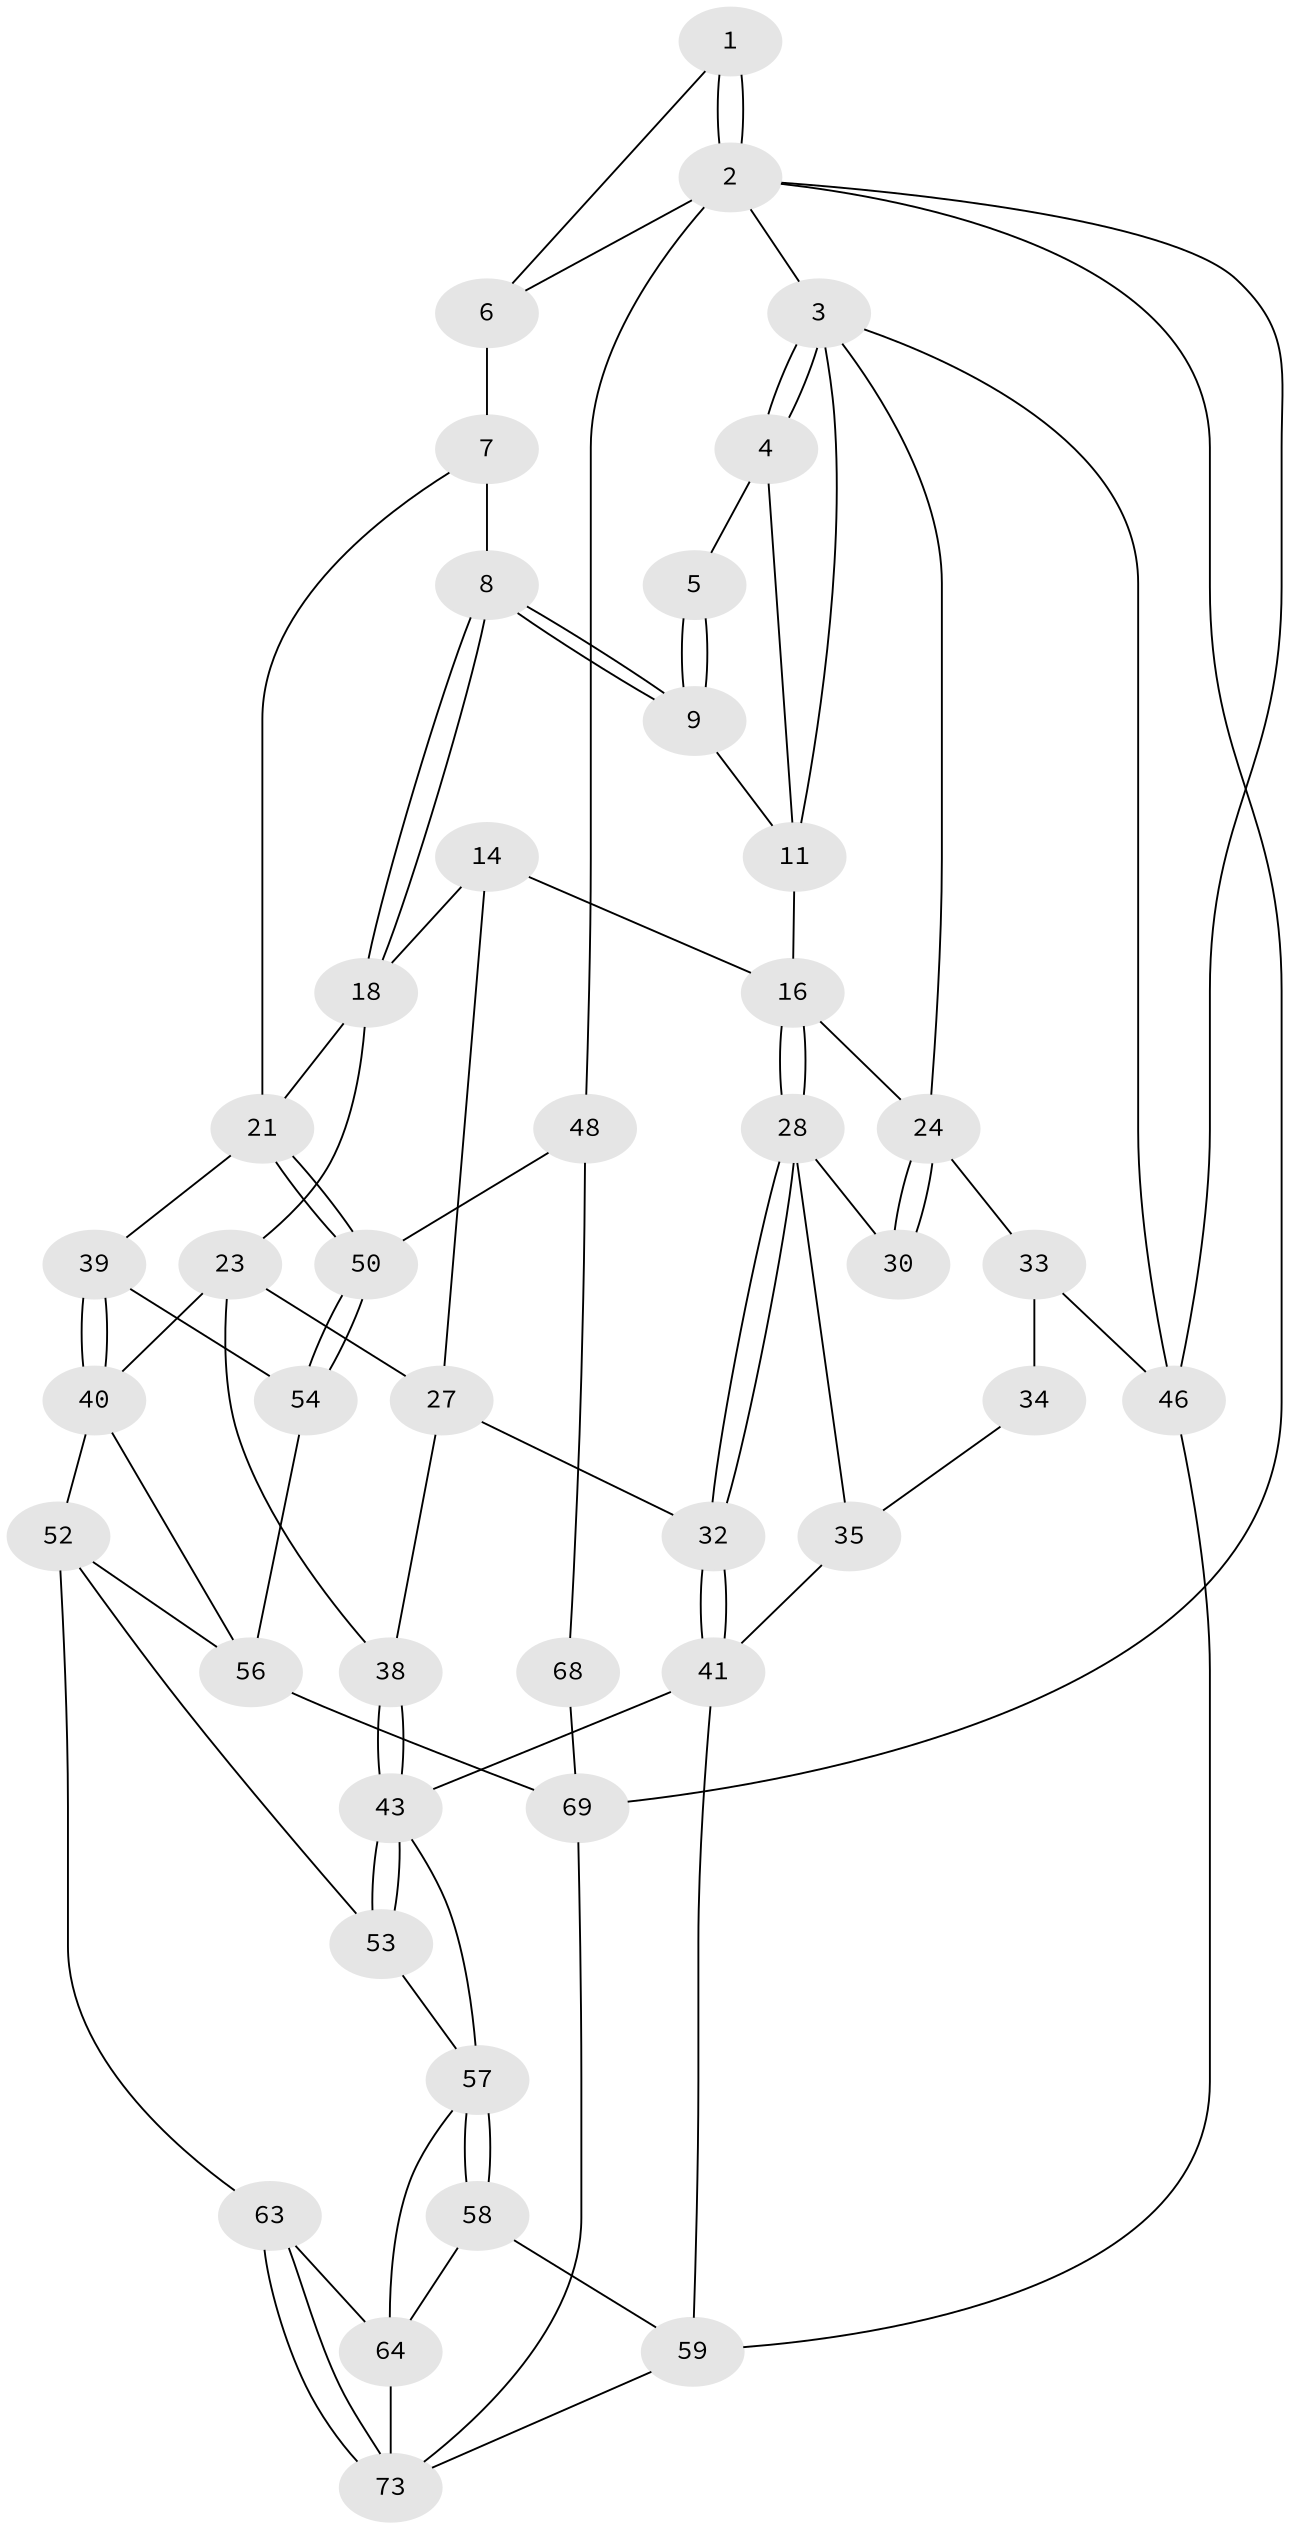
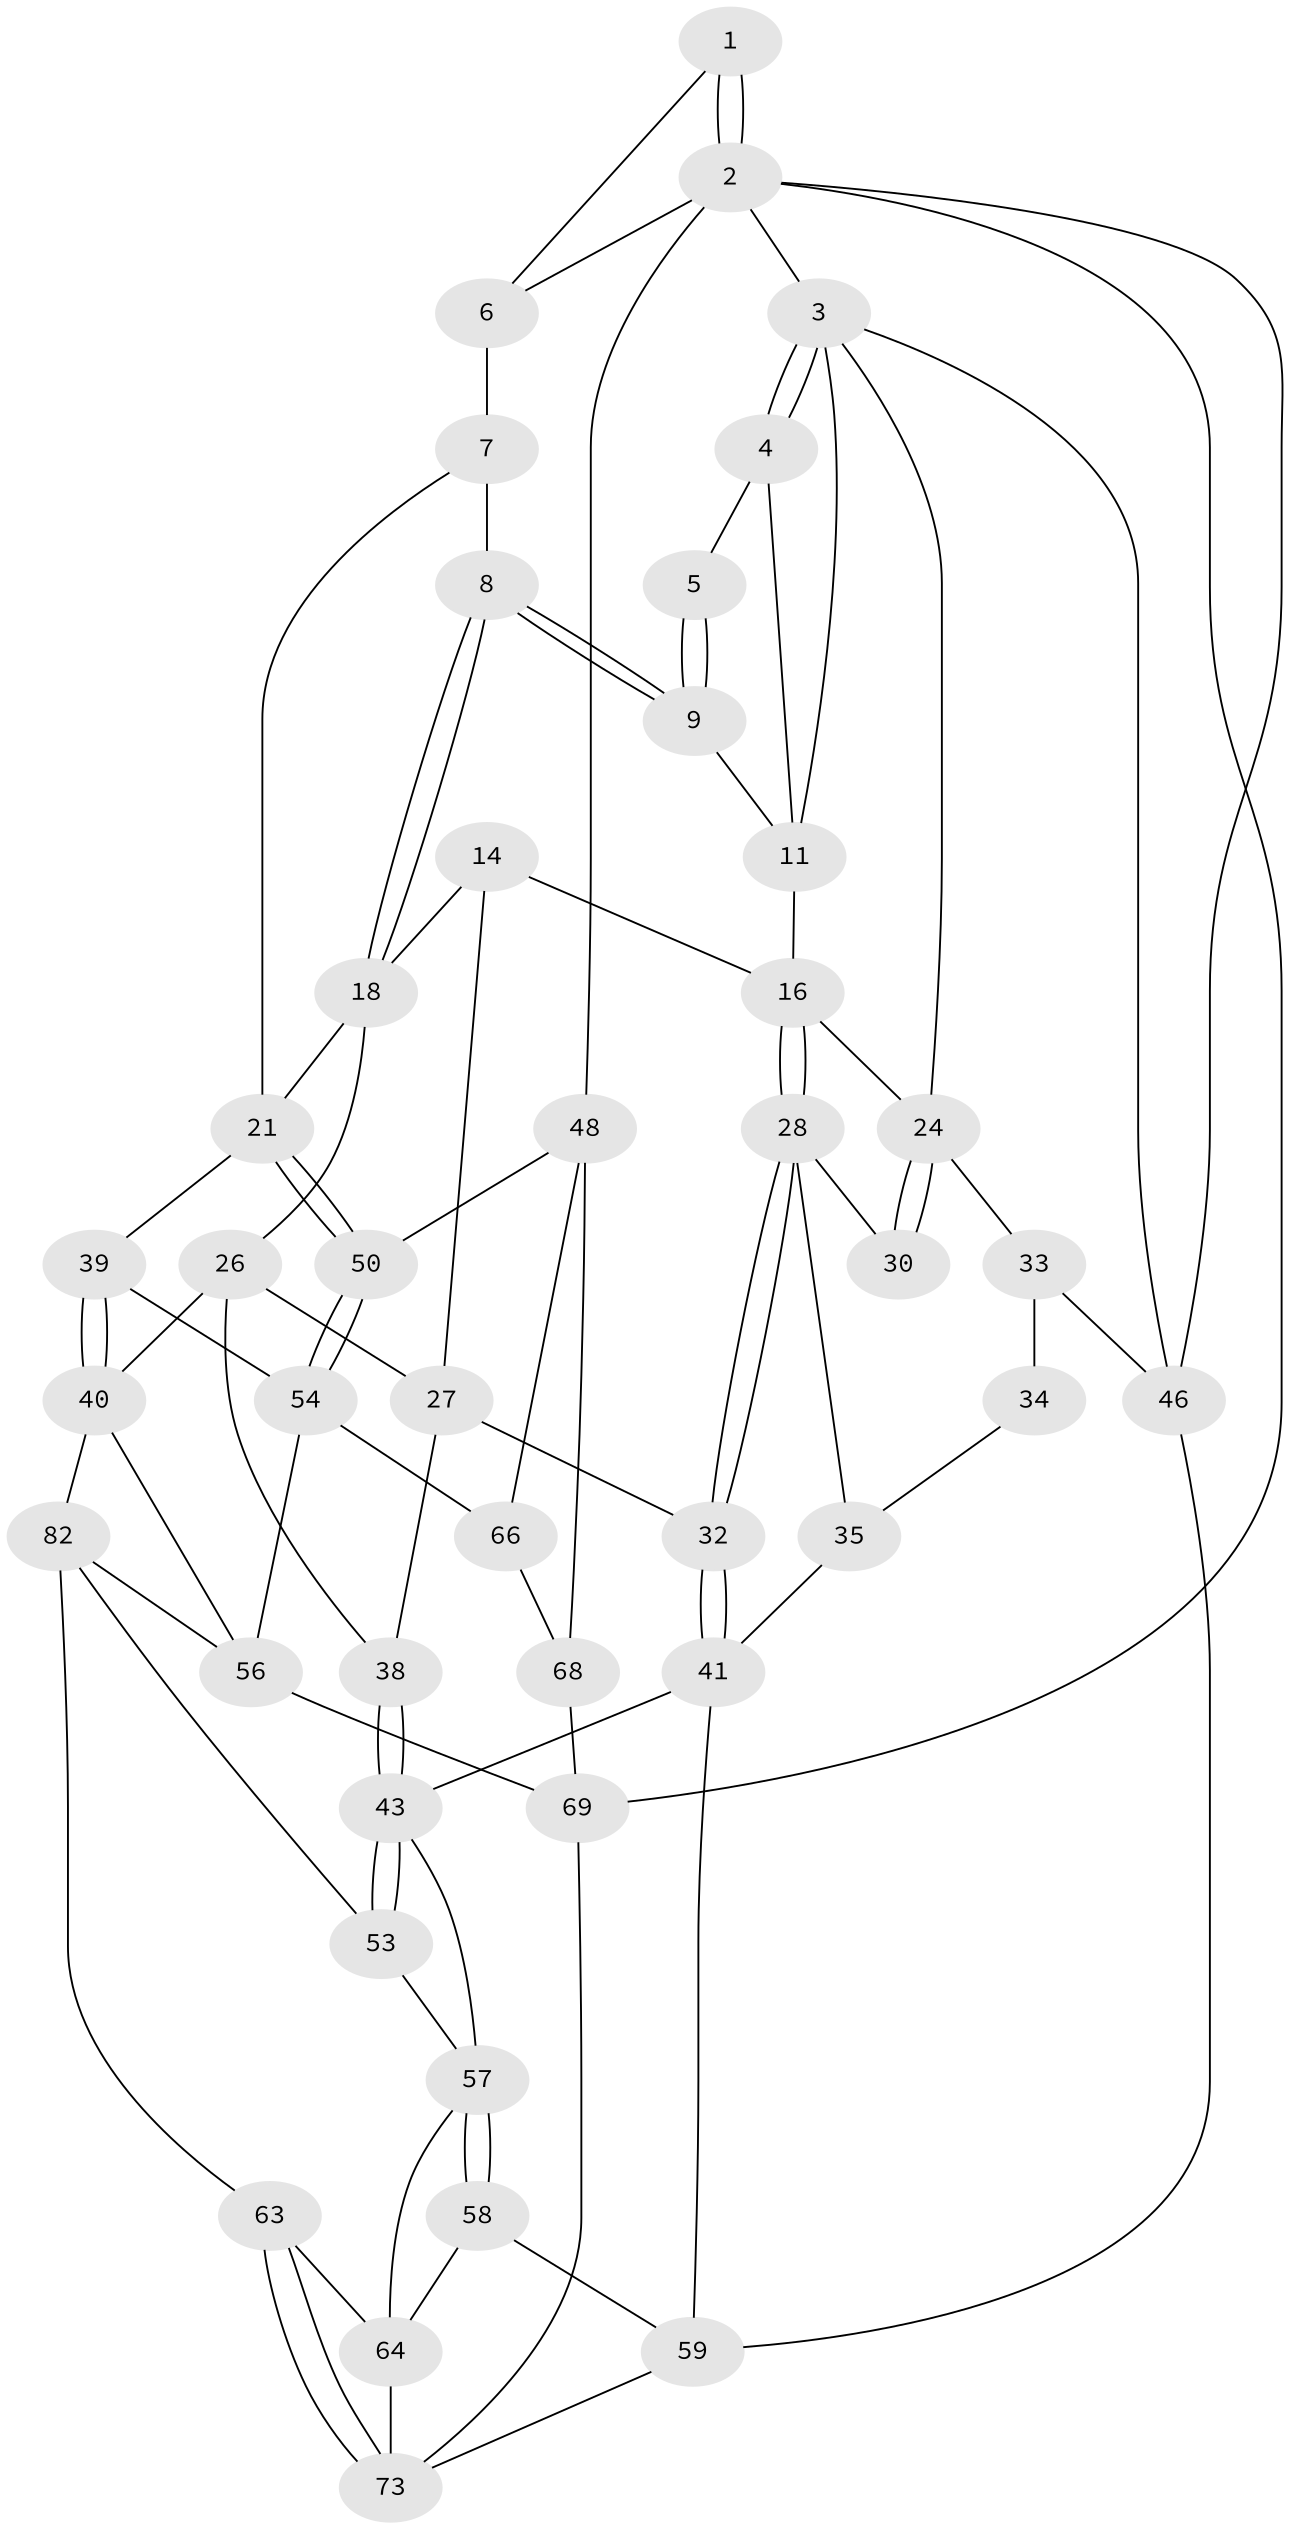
(230, 1265) -> (230, 1265)
(59, 1536) -> (59, 1536)
none -> (506, 1536)
